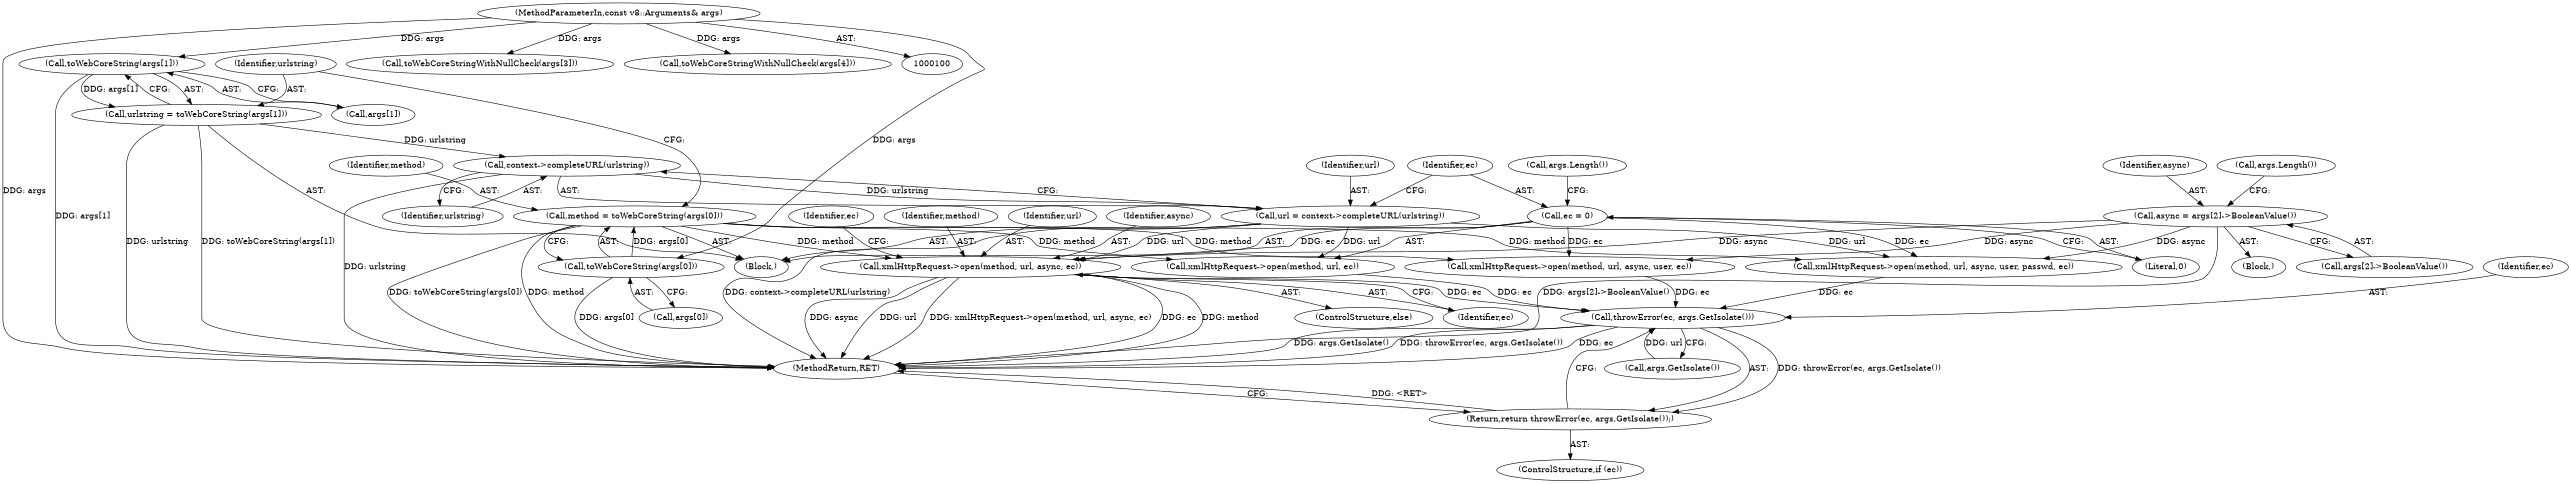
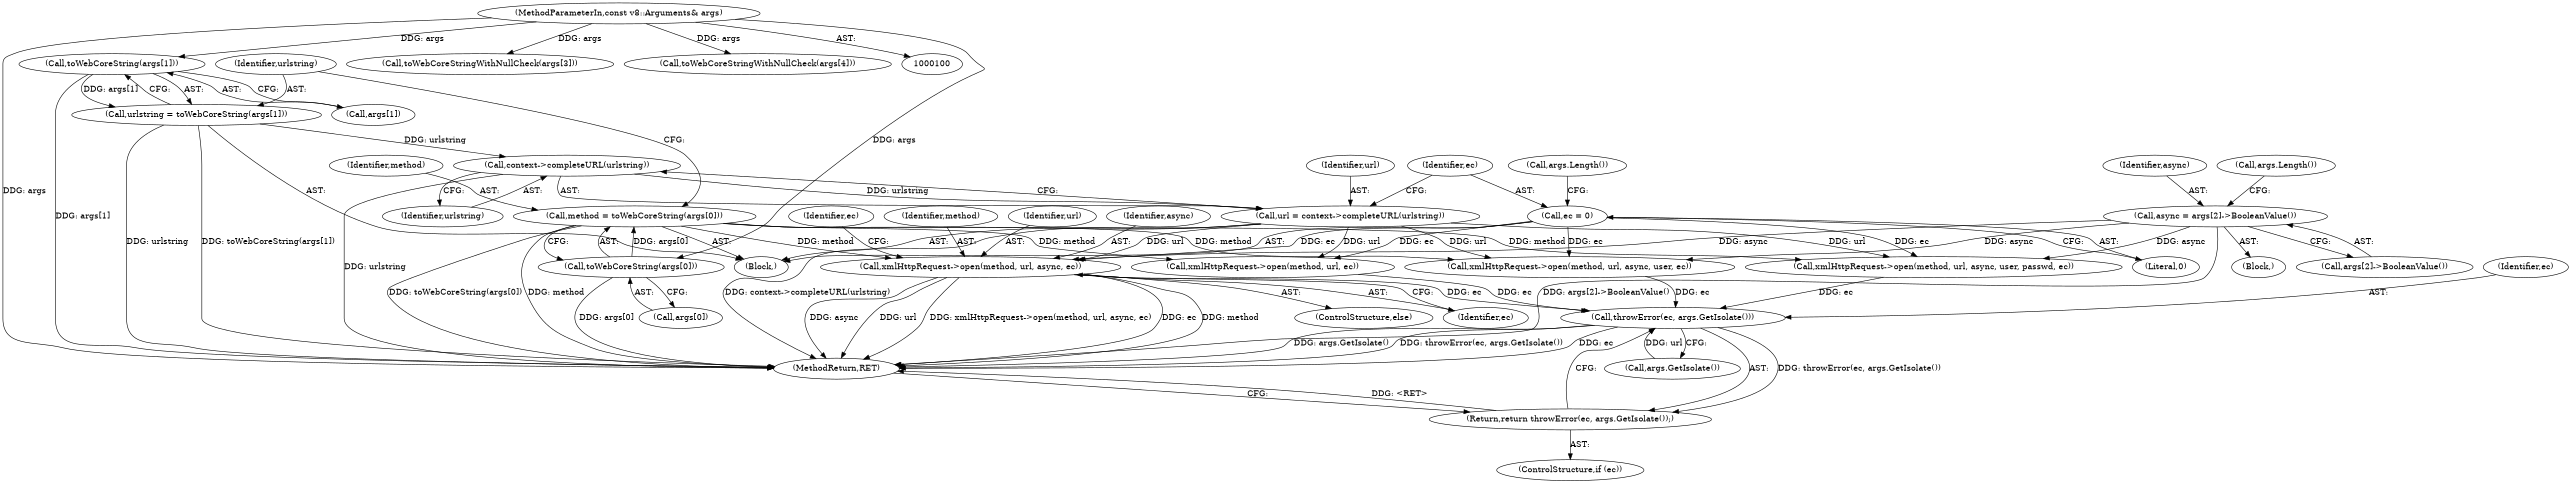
(1417, 242) -> (1417, 242)
none -> (1443, 242)
